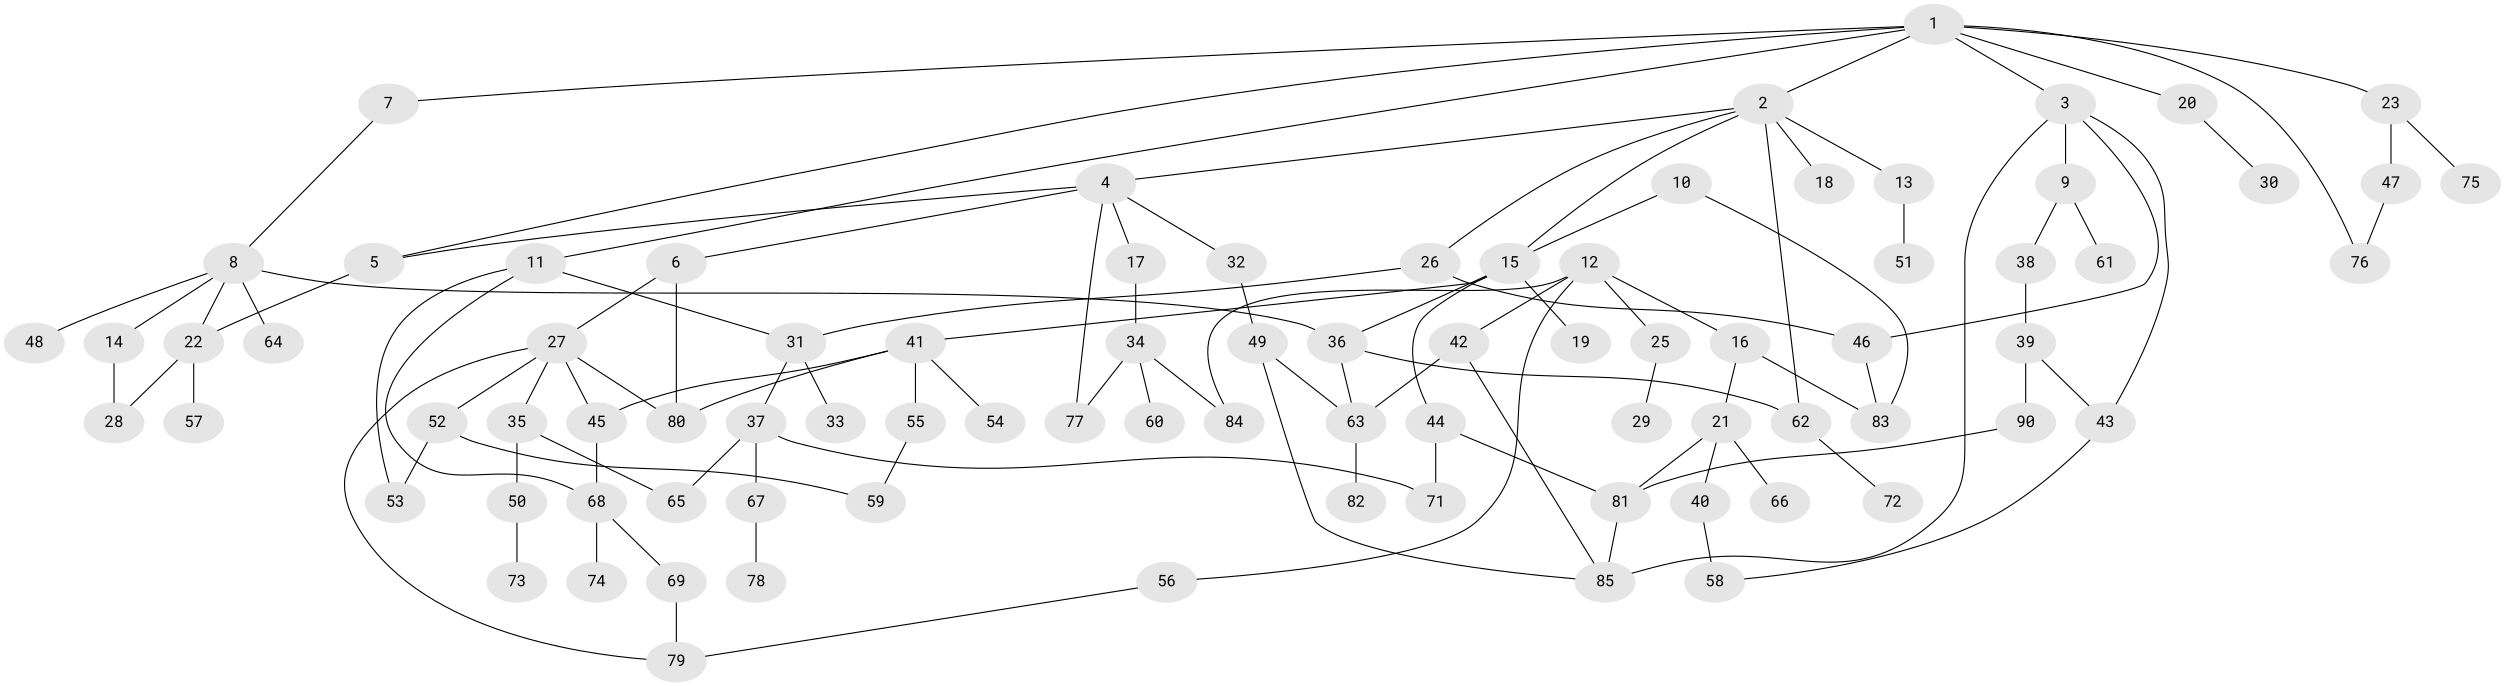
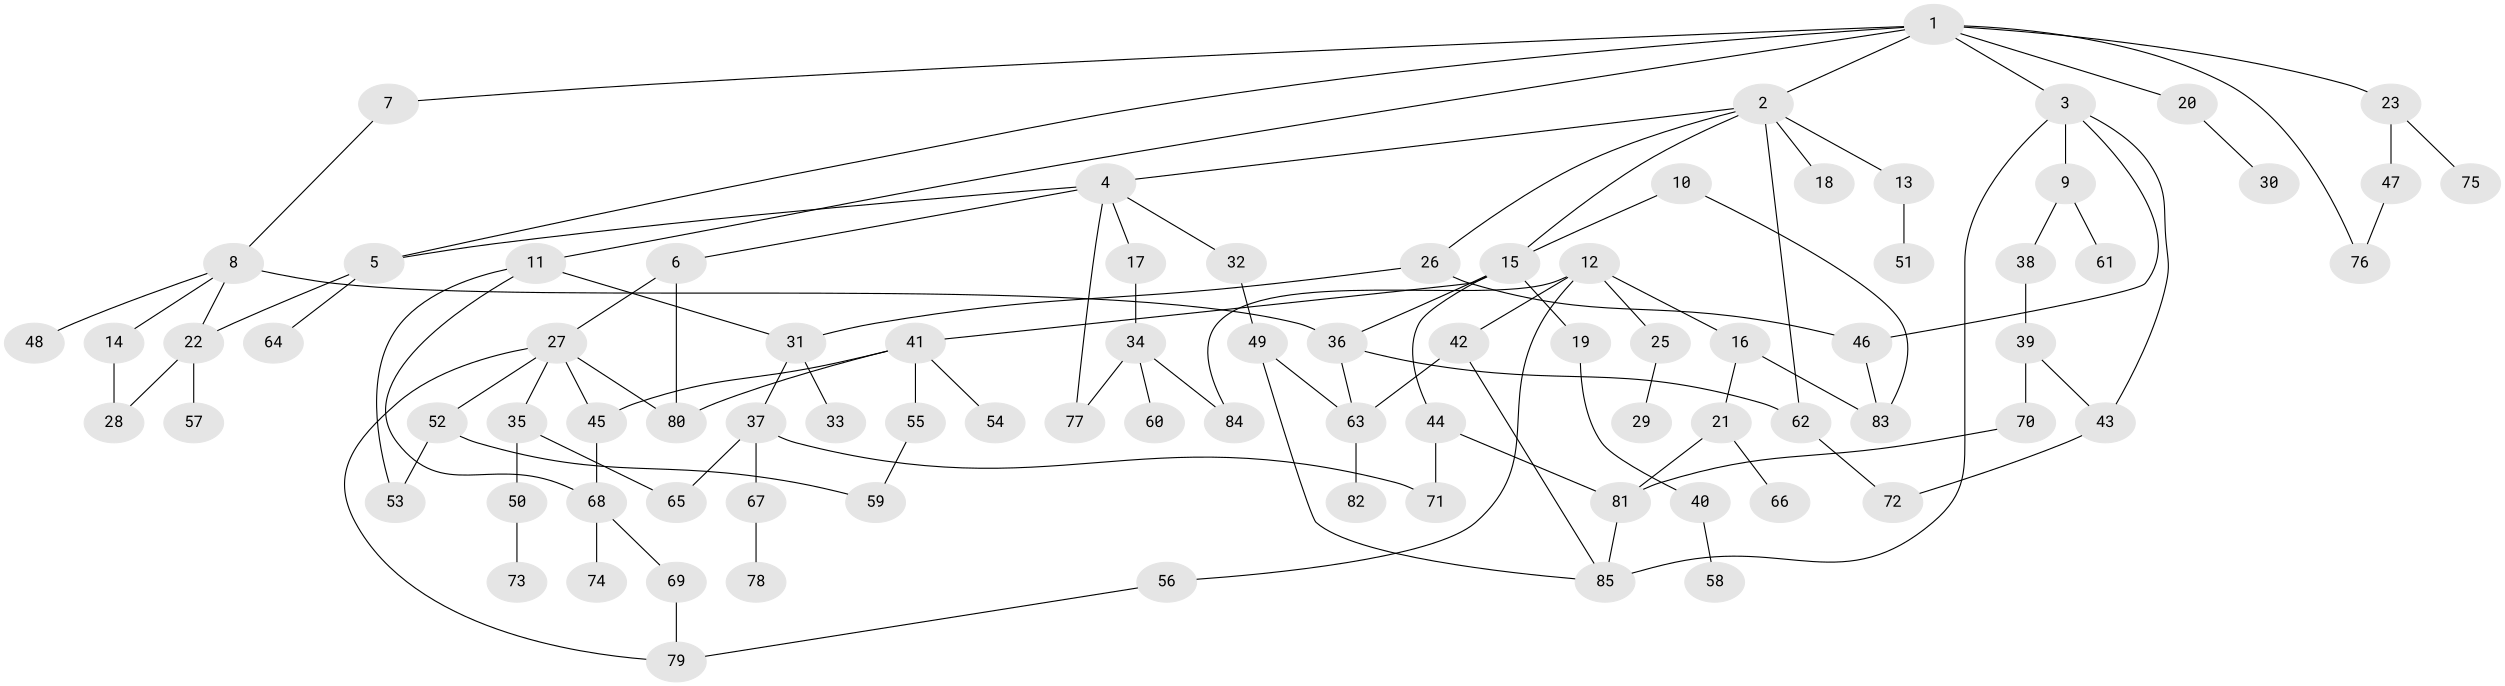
(254, 303) -> (324, 303)
(2026, 423) -> (2026, 423)
(1711, 462) -> (1603, 445)
(1931, 542) -> (2002, 467)
